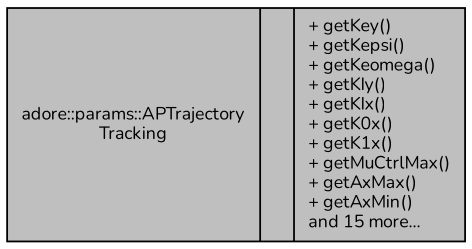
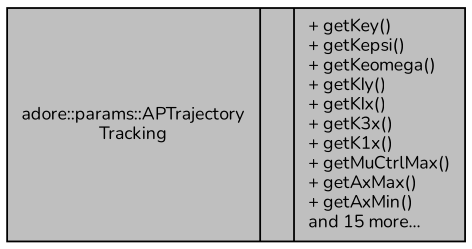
(351, 124) -> (351, 124)
